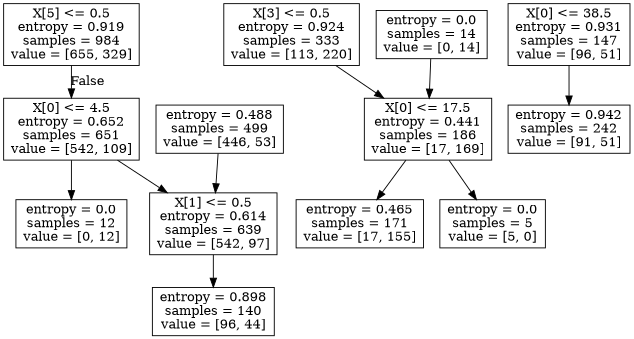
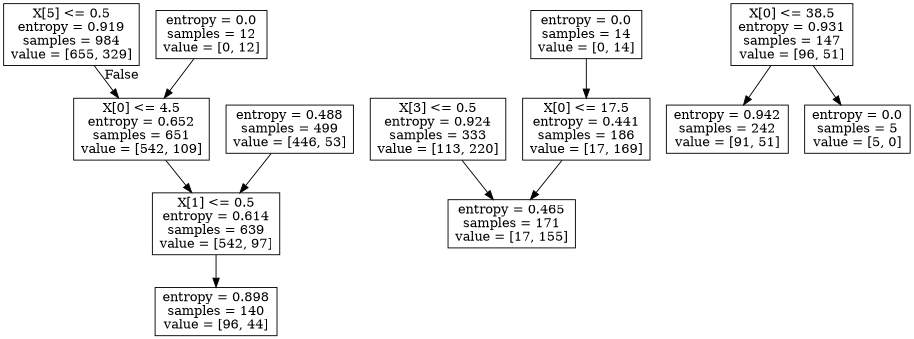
(356, 79) -> (475, 176)
(71, 175) -> (182, 75)
(460, 176) -> (824, 82)
